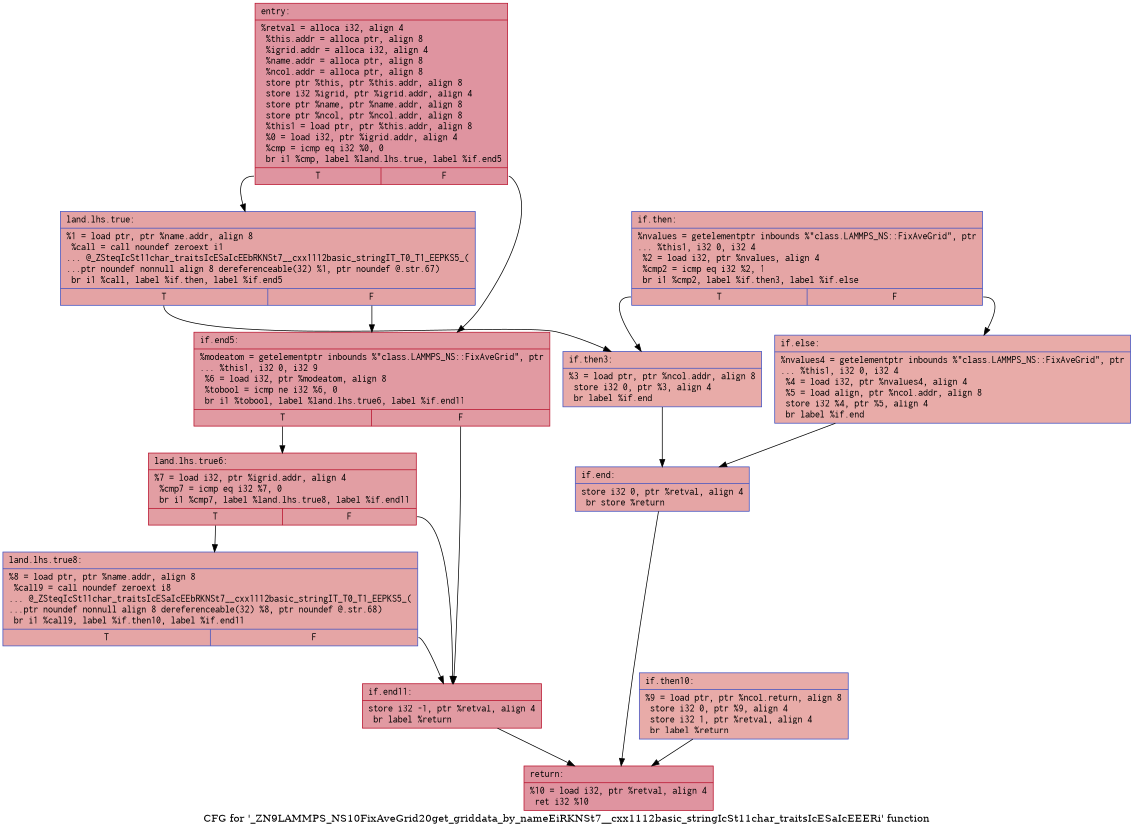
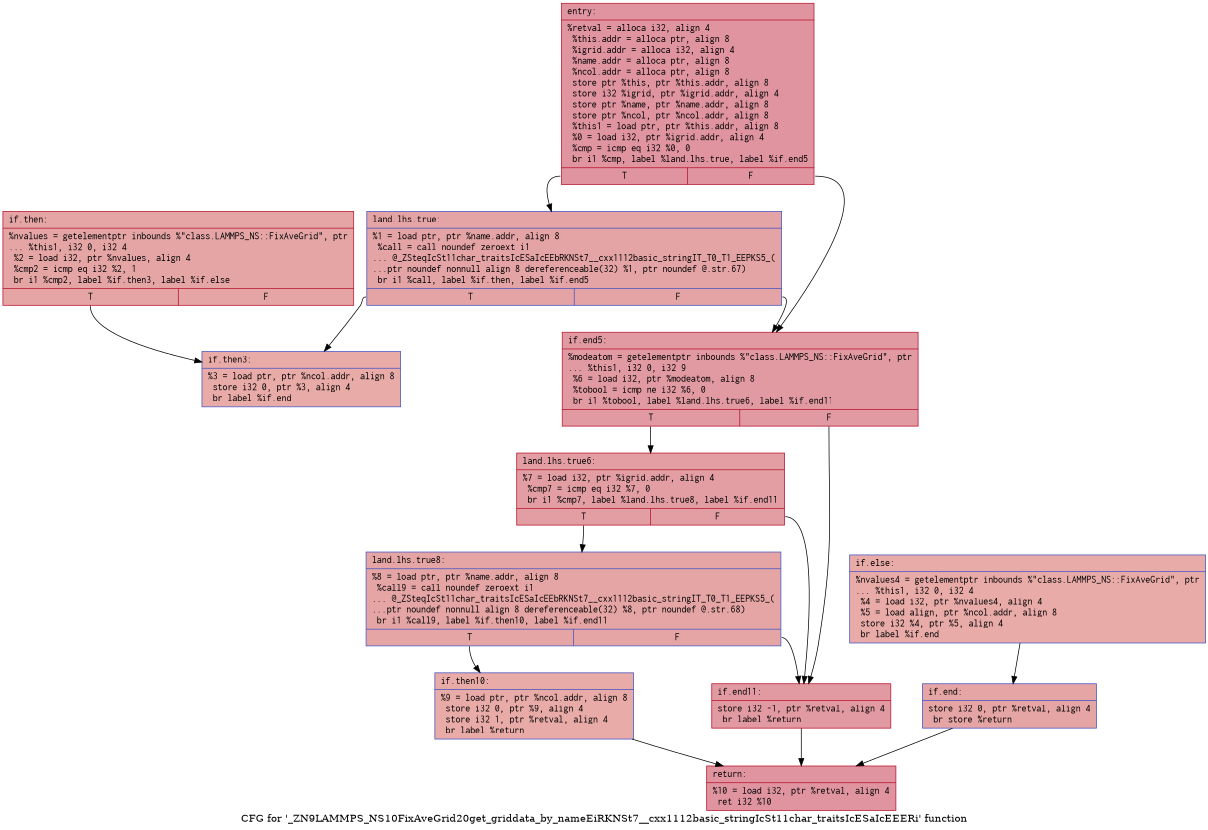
(807, 258) -> (178, 258)
(995, 310) -> none
(662, 433) -> none
(90, 588) -> (453, 588)
none -> (471, 657)
(744, 698) -> (534, 698)
